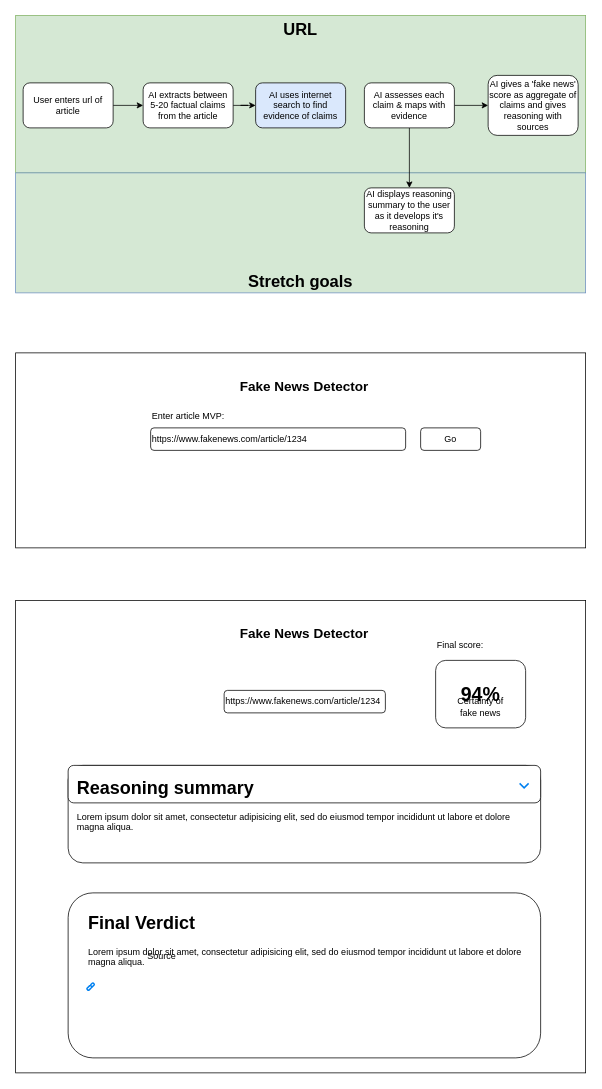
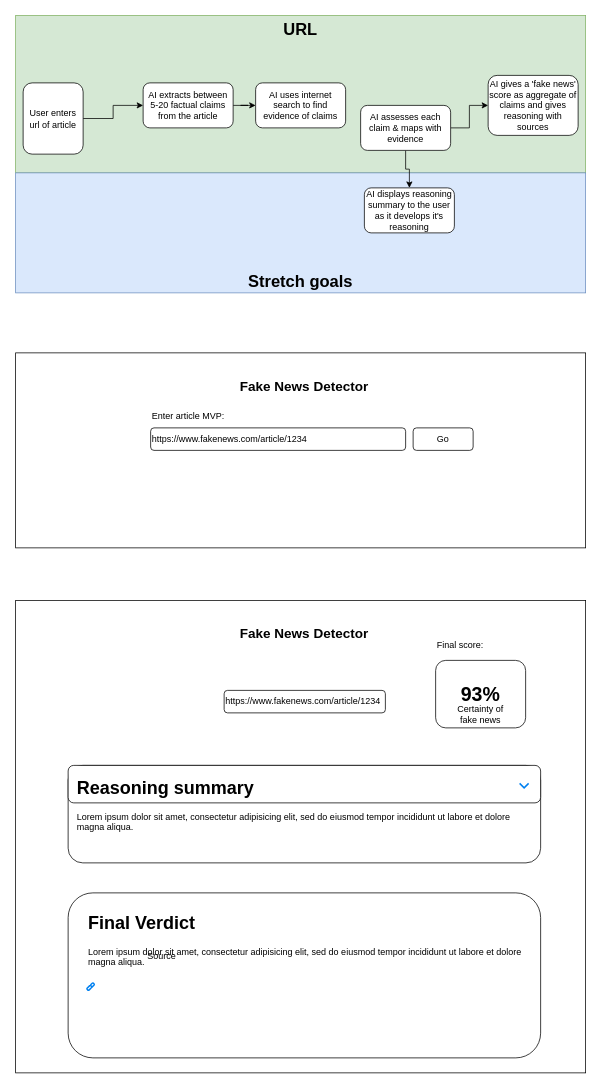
(68, 105) -> (53, 119)
(300, 105) -> (300, 105)
(409, 105) -> (405, 128)
(300, 233) -> (300, 233)
(450, 439) -> (443, 439)
(480, 694) -> (480, 694)
(480, 707) -> (480, 714)
